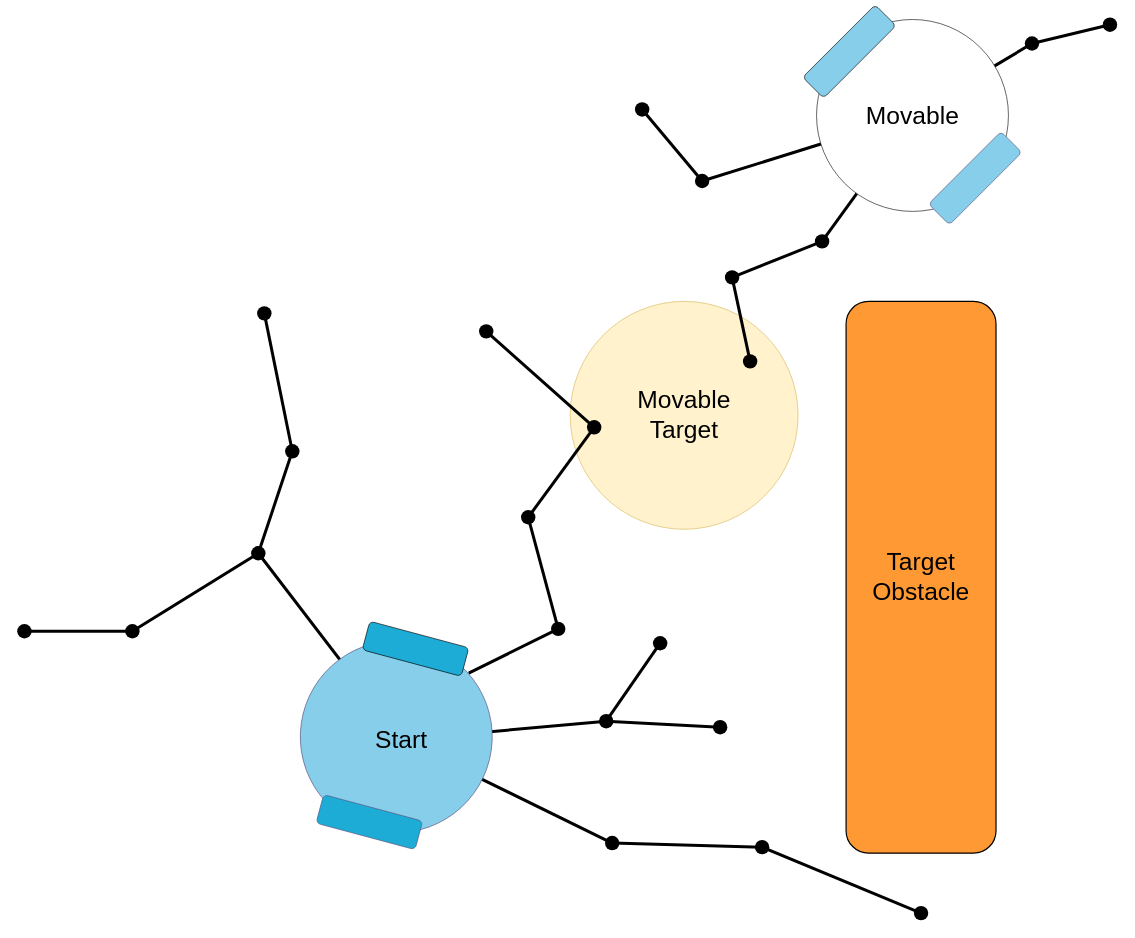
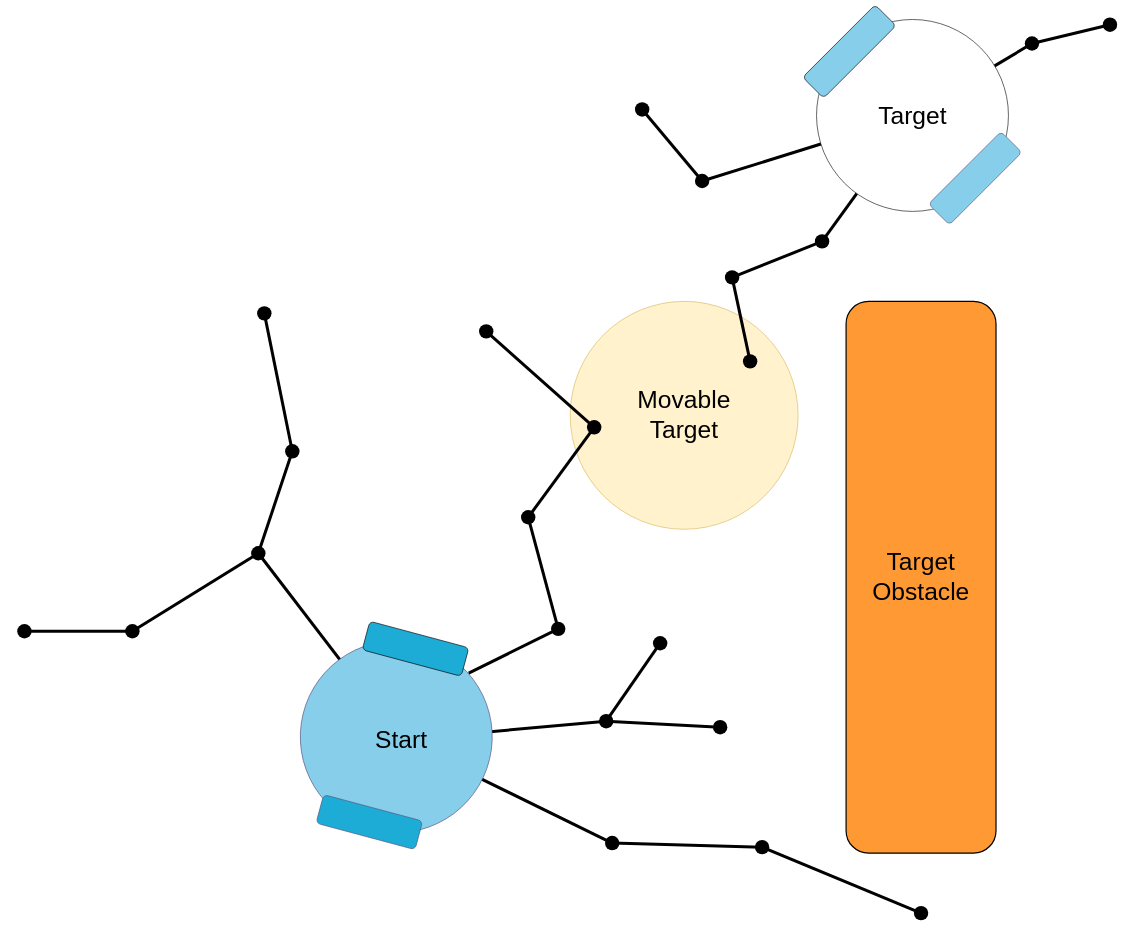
(913, 116) -> (913, 116)
